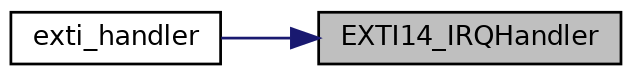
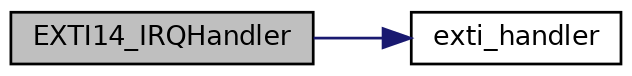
(256, 38) -> (348, 38)
